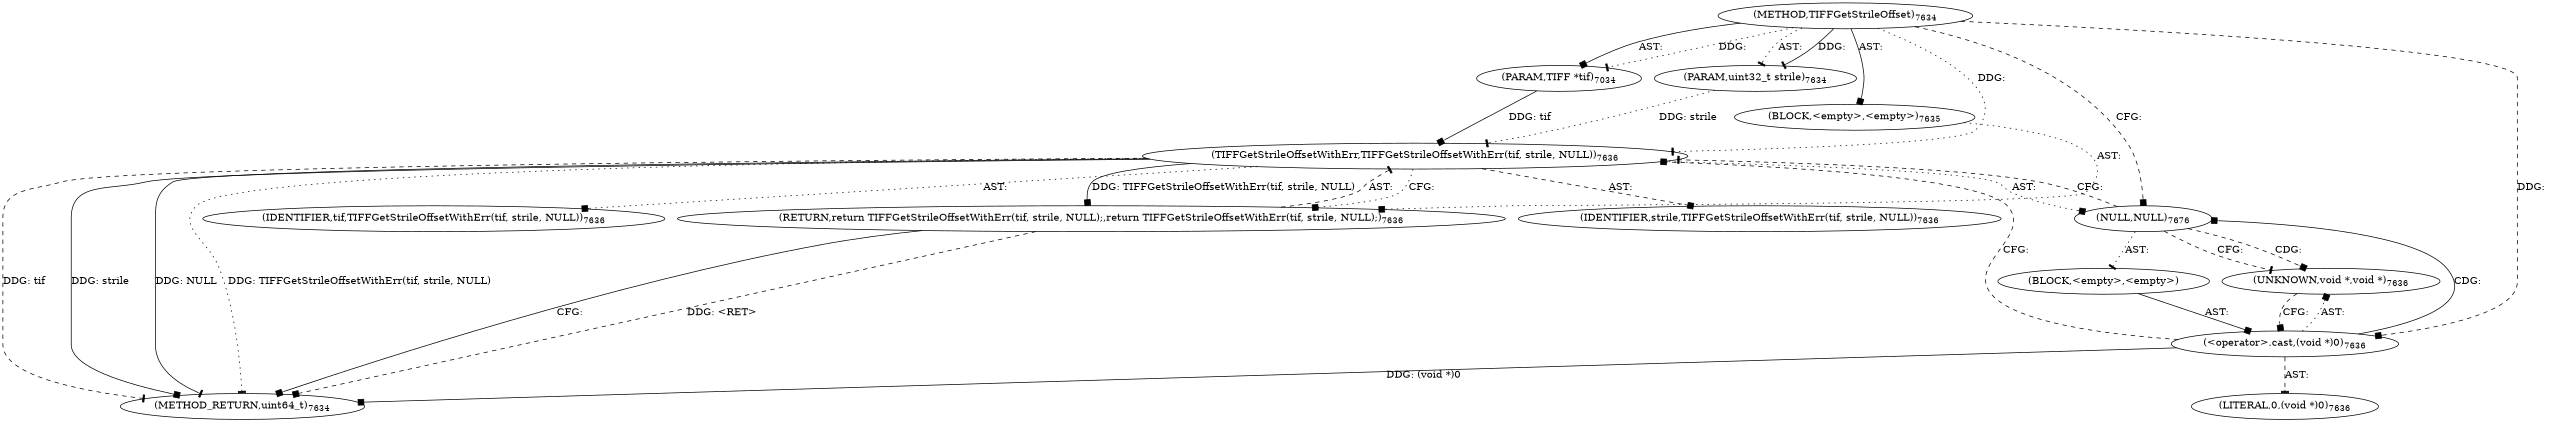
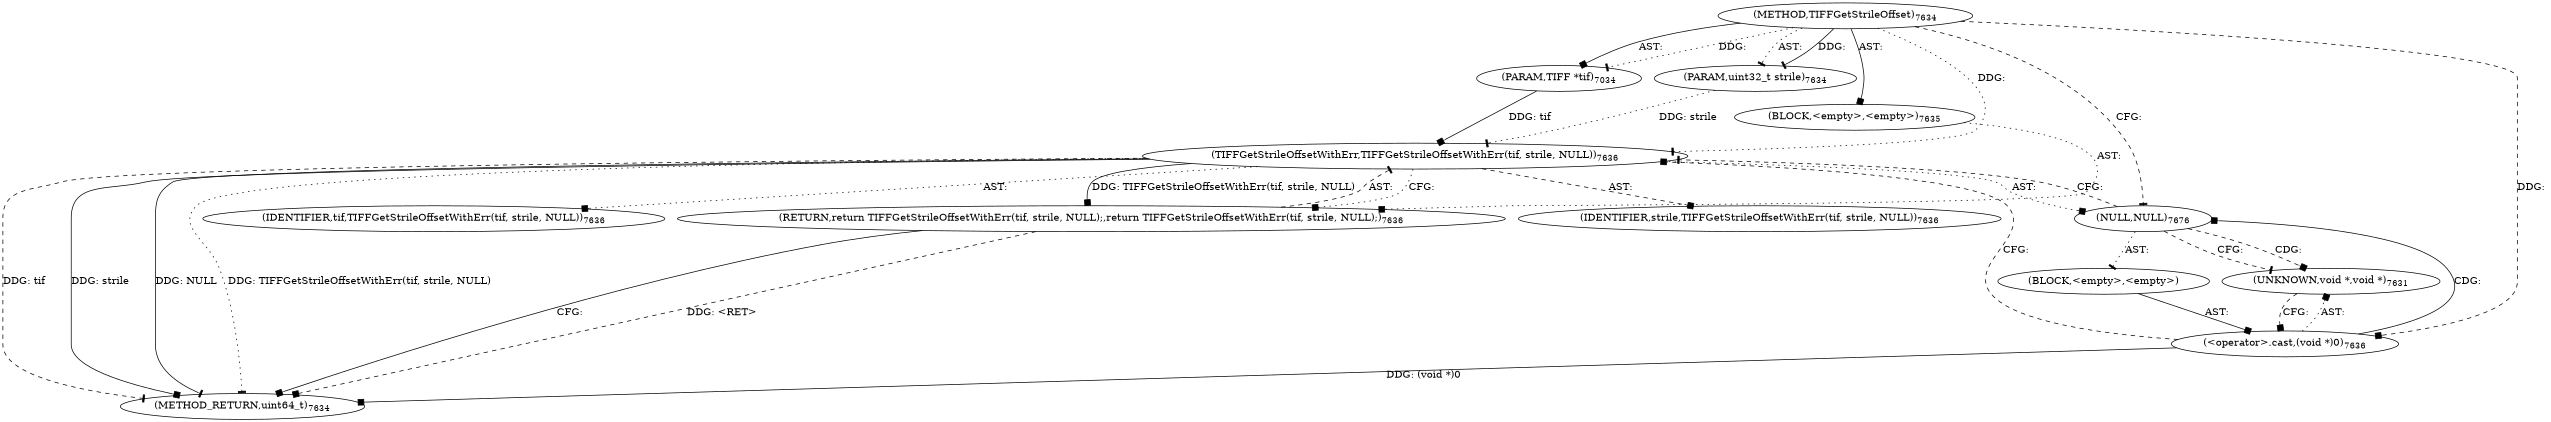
(2058, 79) -> (2058, 79)
(2398, 280) -> (2398, 280)
(2285, 406) -> none
